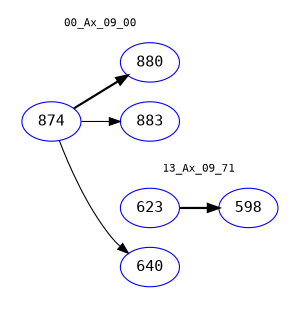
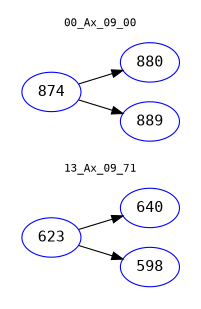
(96, 95) -> (96, 79)
(150, 121) -> (150, 121)
(85, 196) -> (96, 224)
(194, 208) -> (96, 251)
